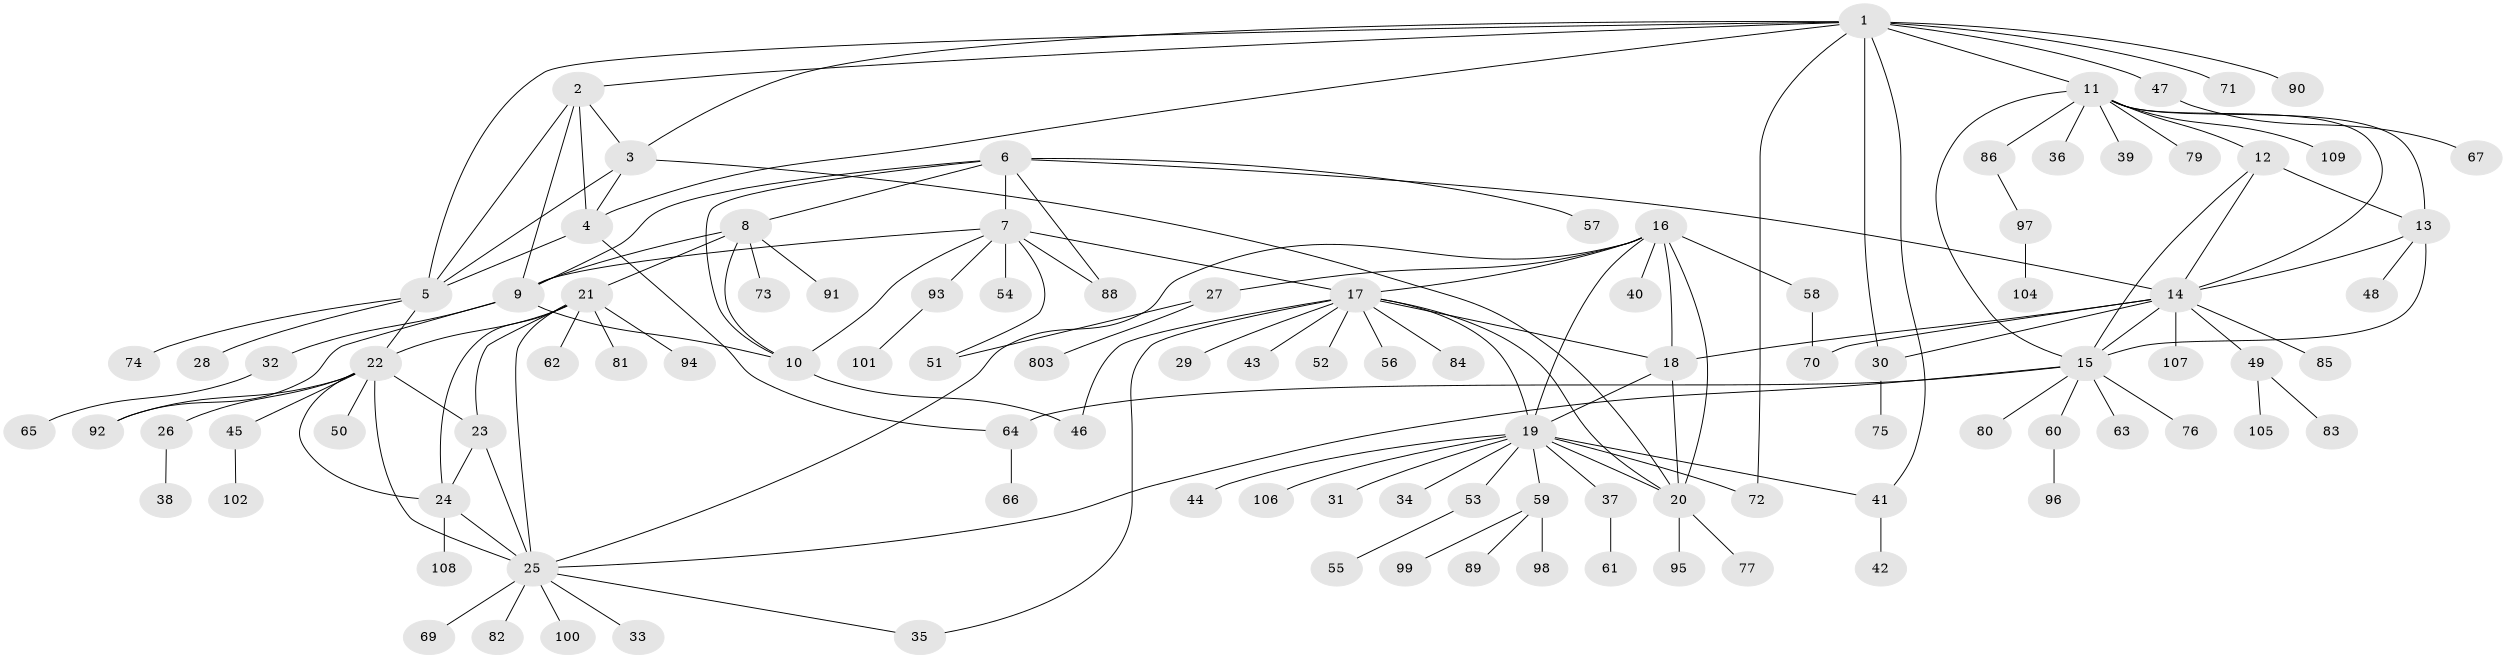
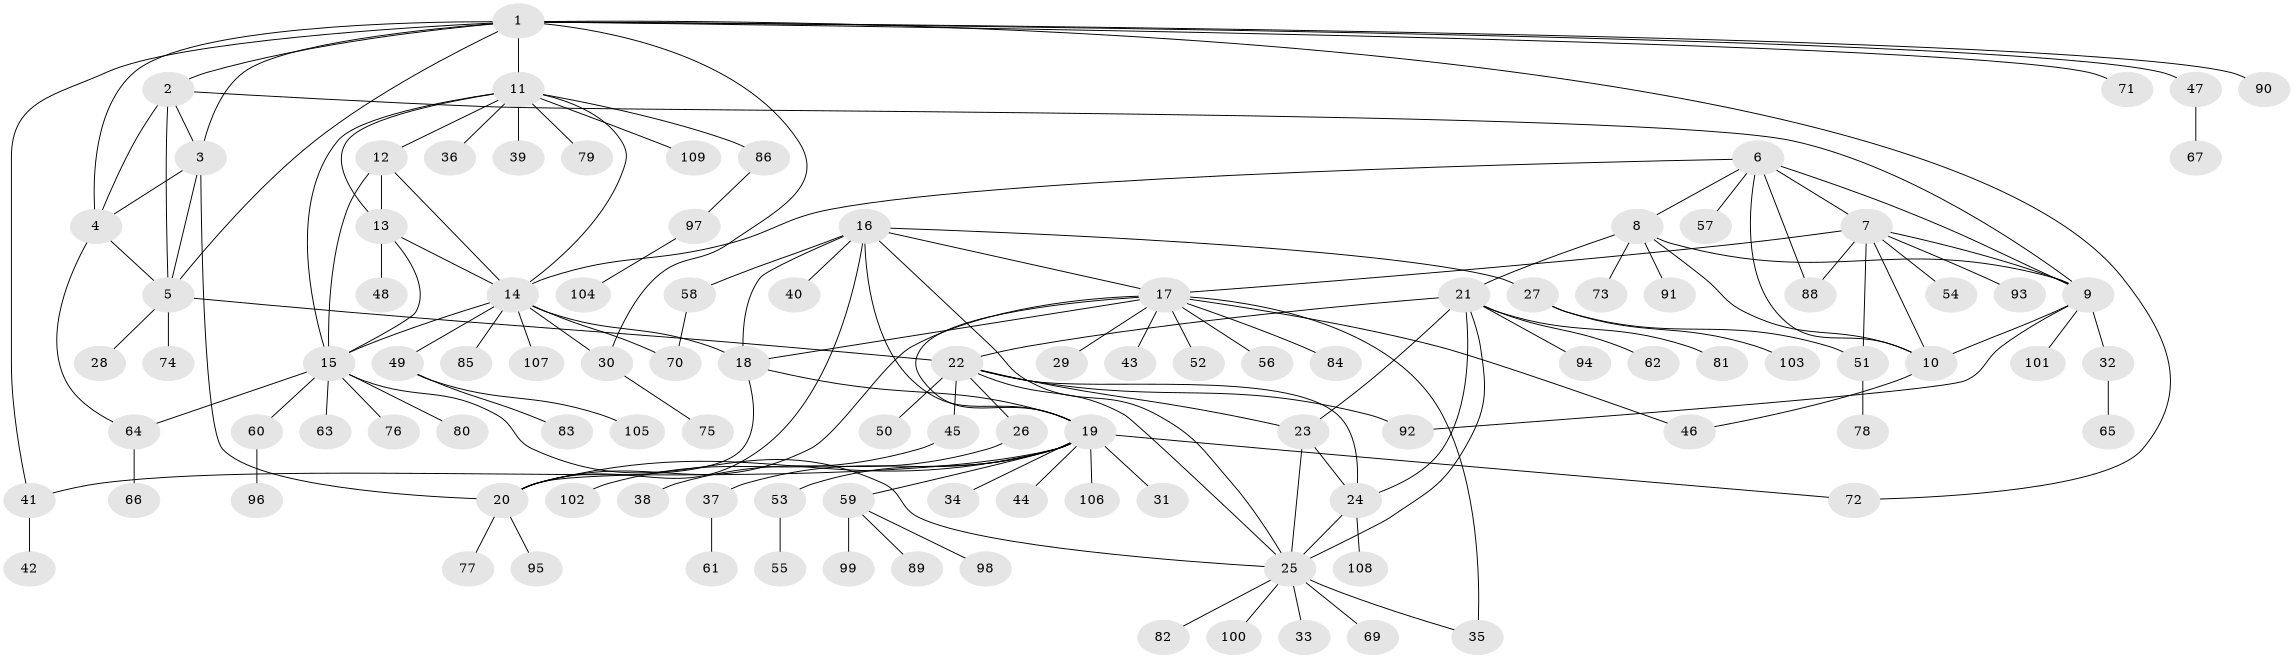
(901, 329) -> (2063, 329)
(1042, 363) -> (1792, 363)
none -> (1863, 432)
